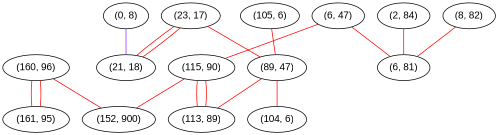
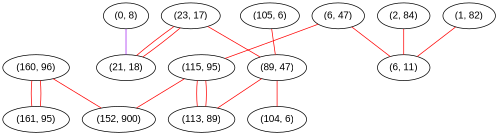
(469, 16) -> (469, 16)
(202, 68) -> (202, 68)
(404, 68) -> (404, 68)
